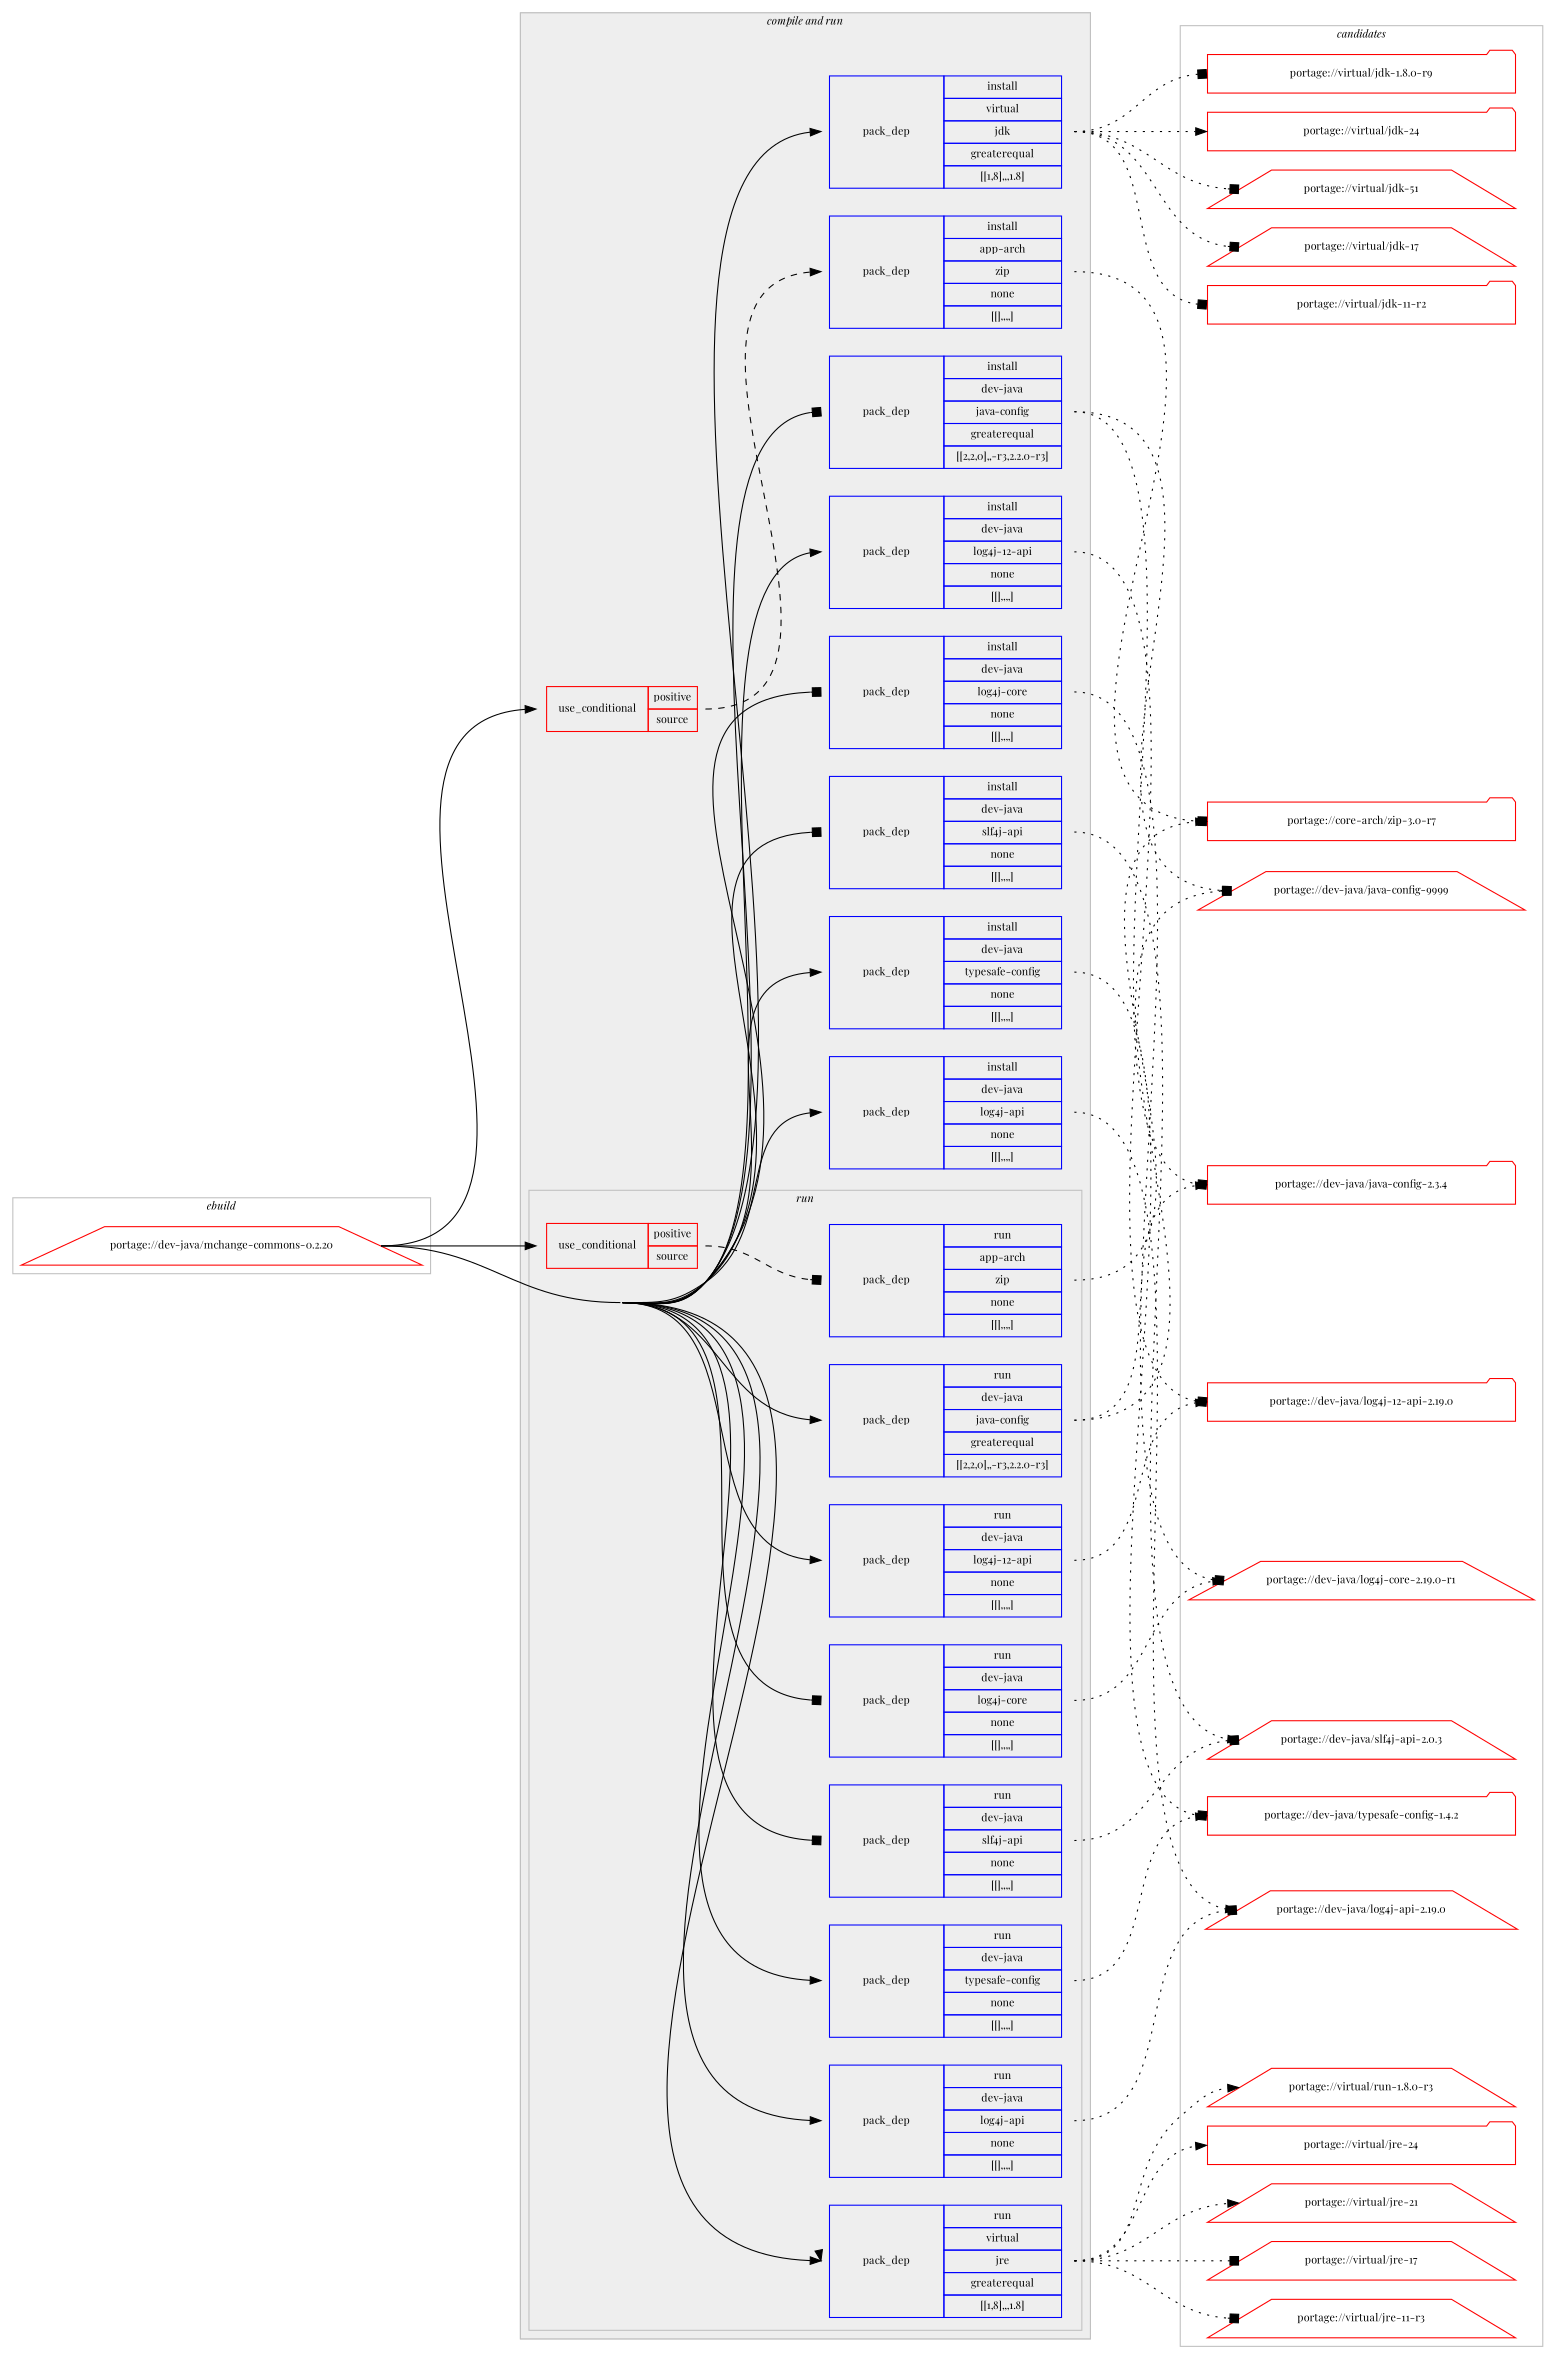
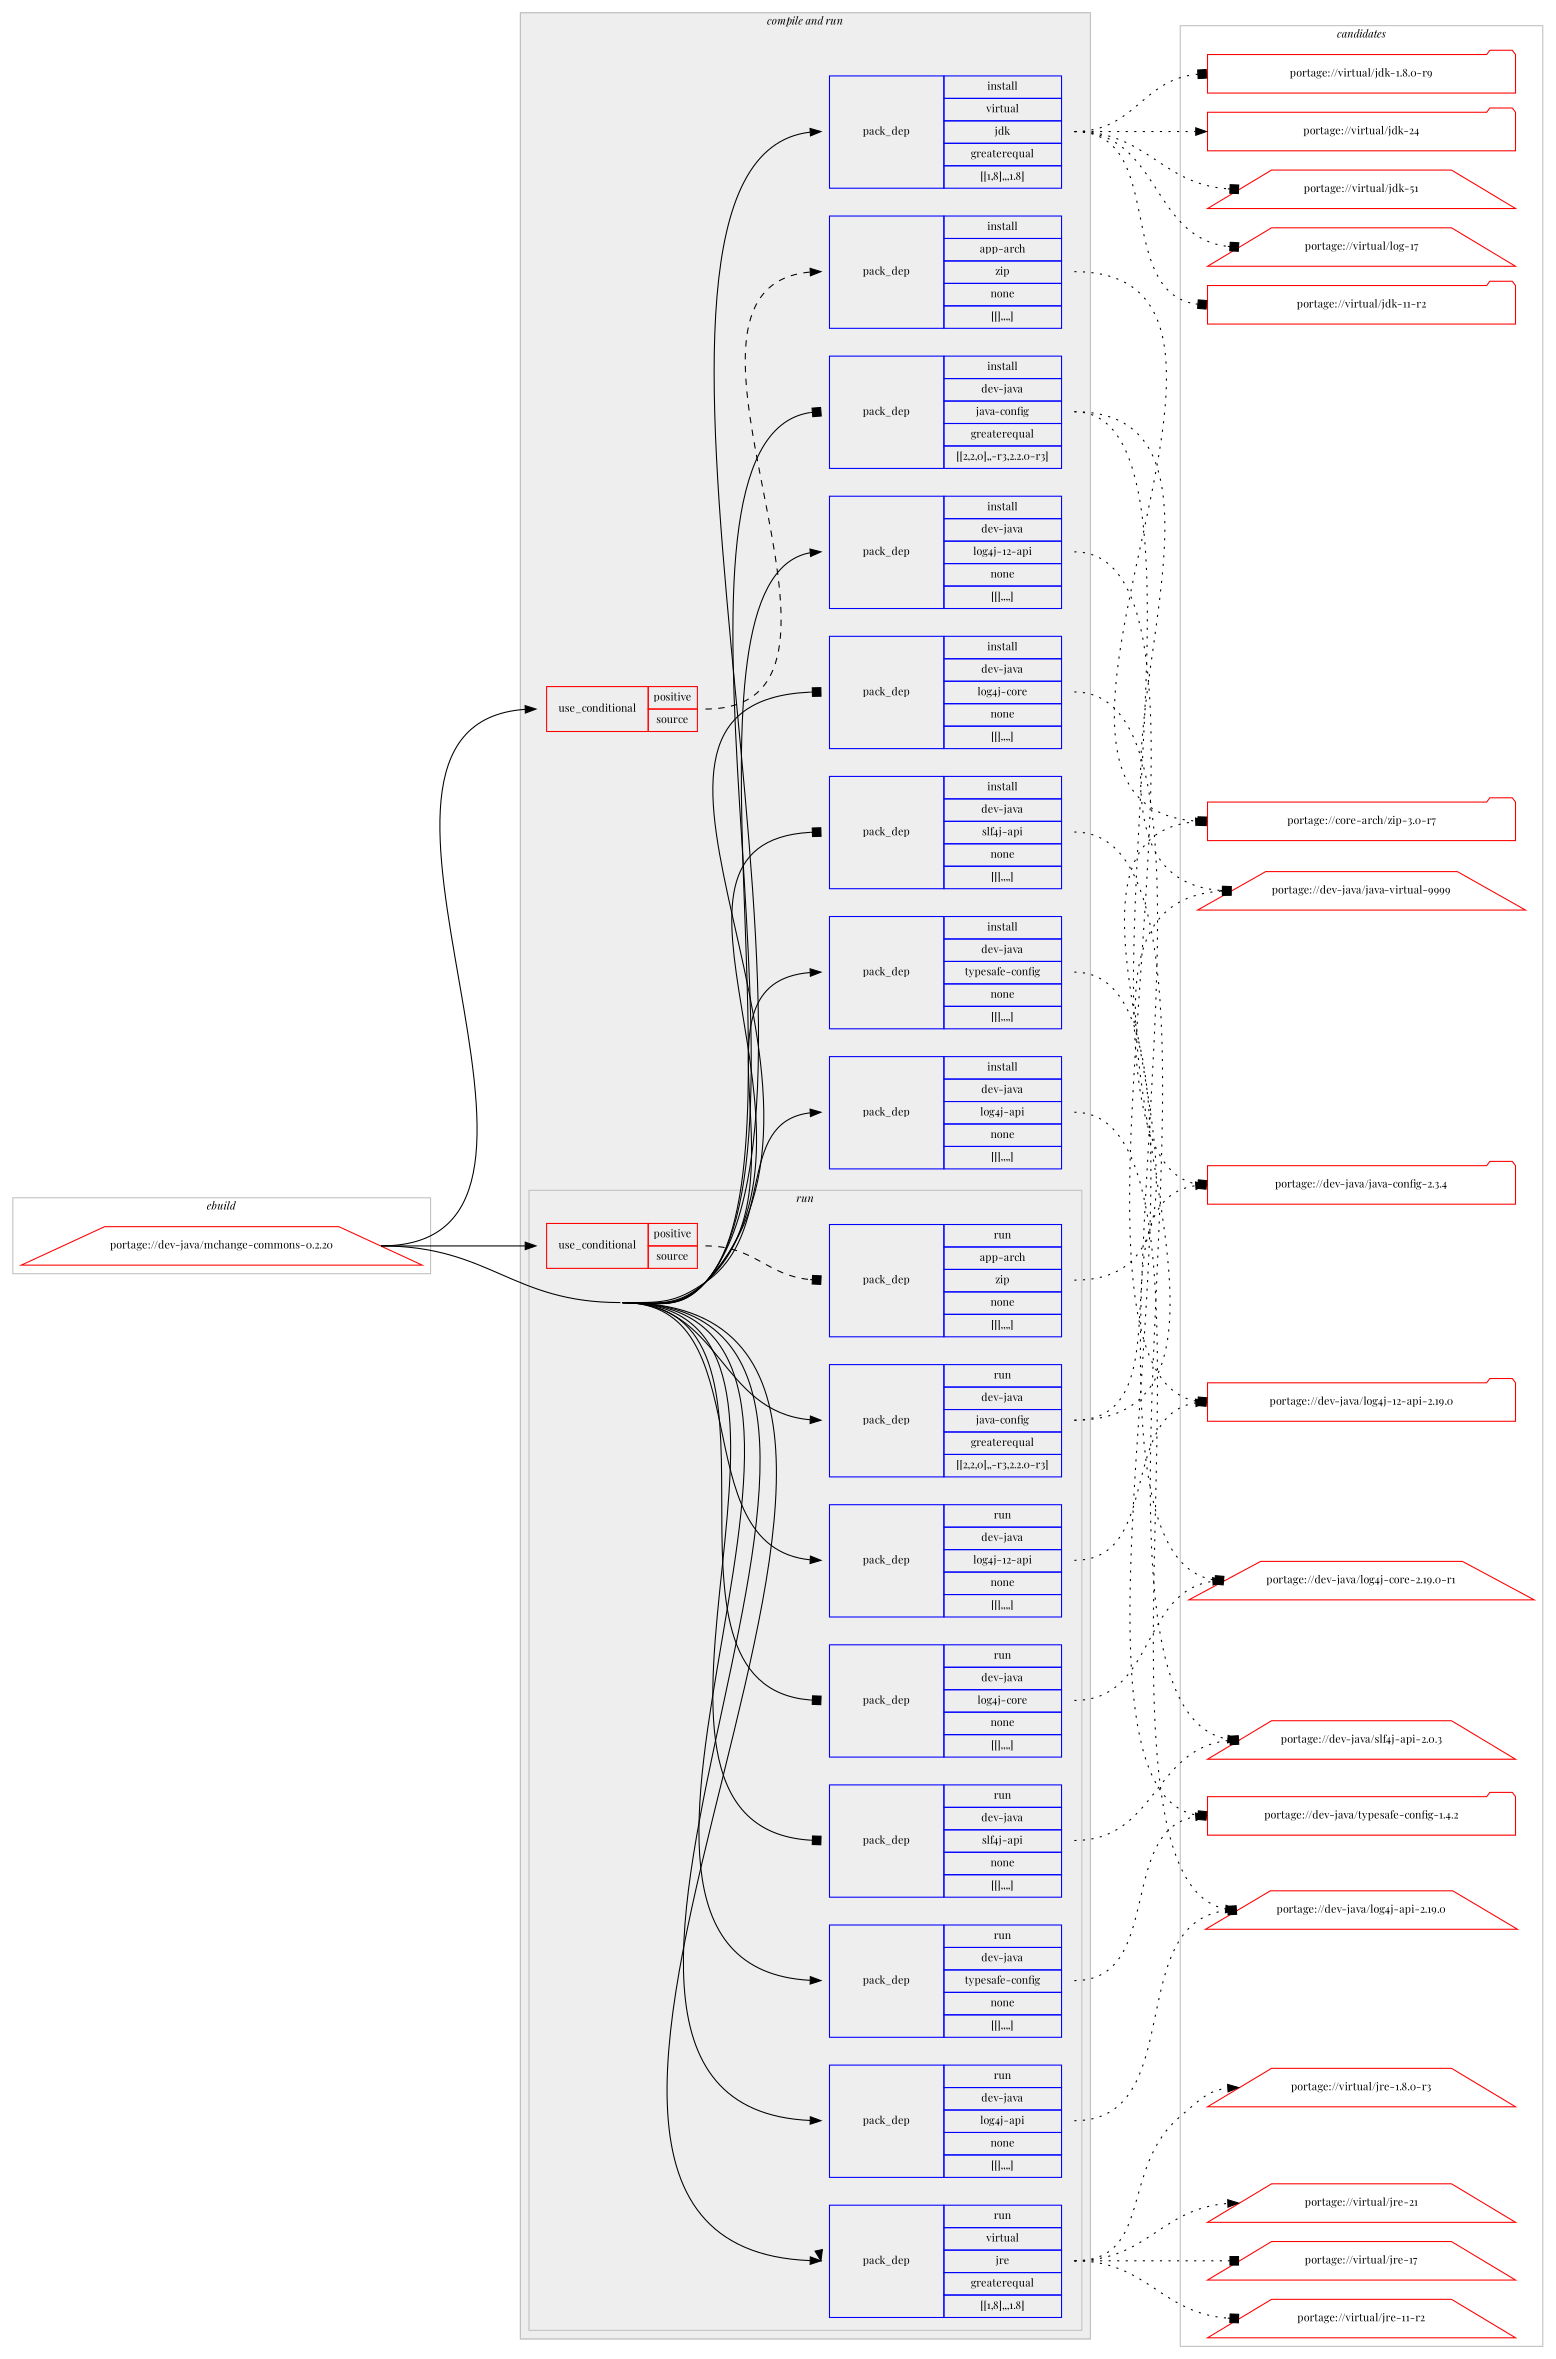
(1362, 247) -> (1362, 247)
(1362, 891) -> (1362, 891)
(1362, 2088) -> (1362, 2088)
(1362, 2145) -> none
(1362, 2319) -> (1362, 2319)
